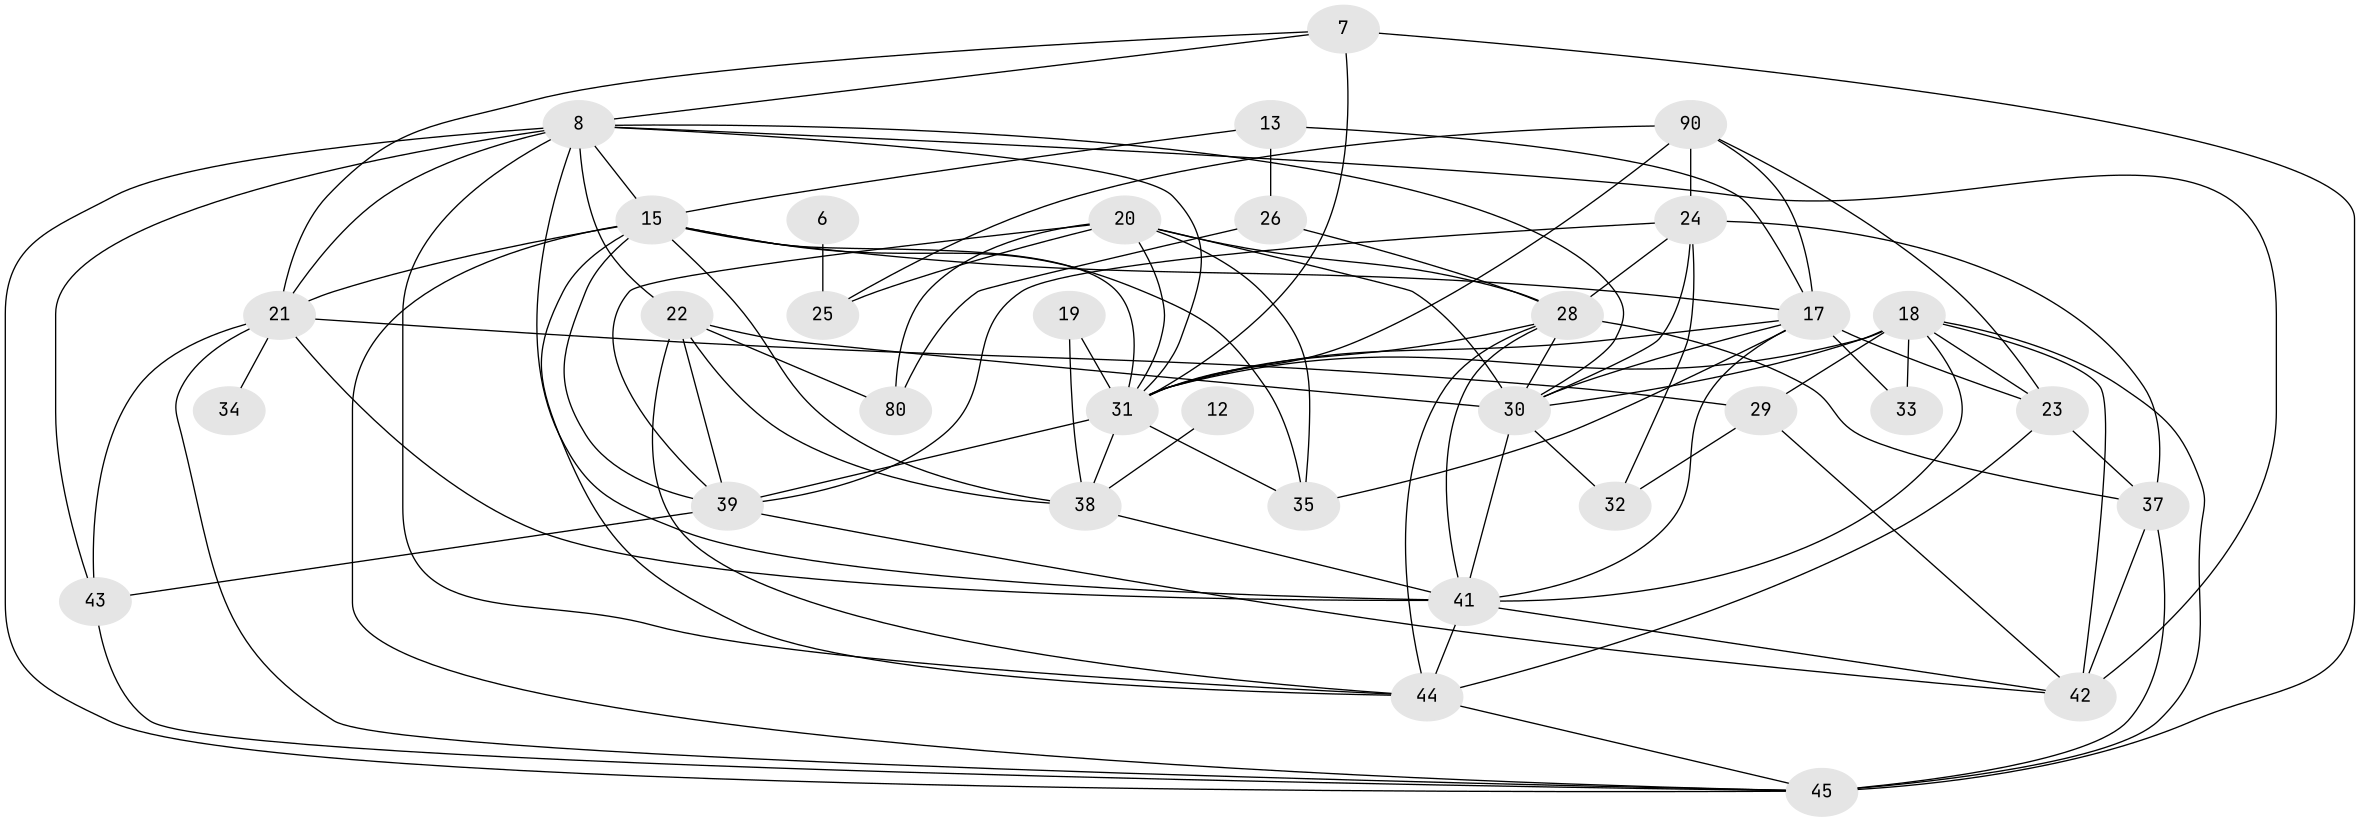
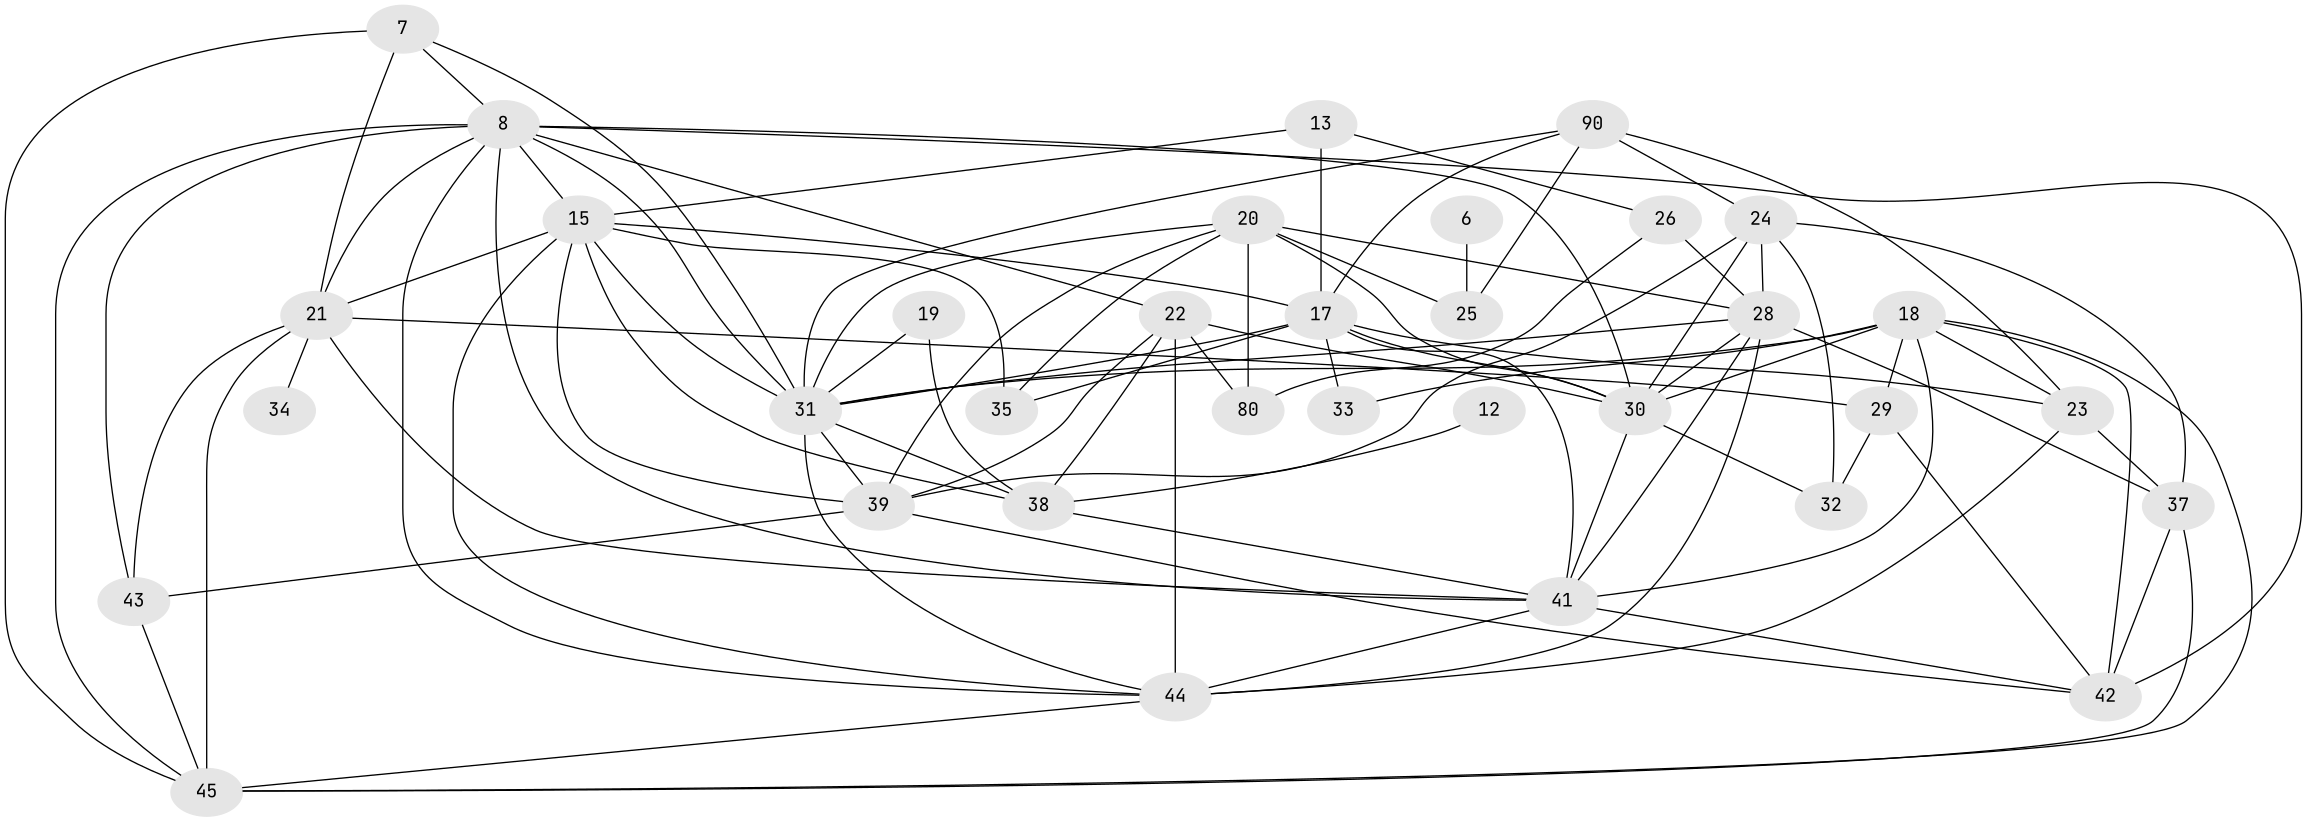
(1213, 458) -> (928, 611)
(786, 730) -> none
